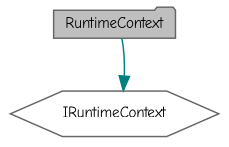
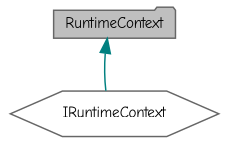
(124, 57) -> (105, 72)
